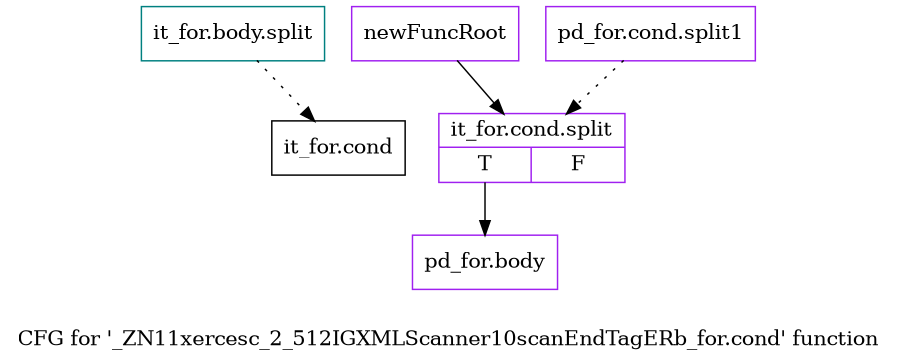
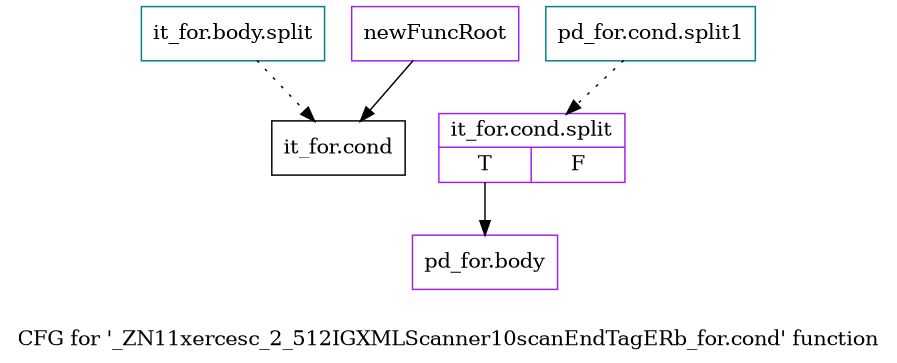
(651, 34) -> (651, 34)
(476, 82) -> (392, 85)
